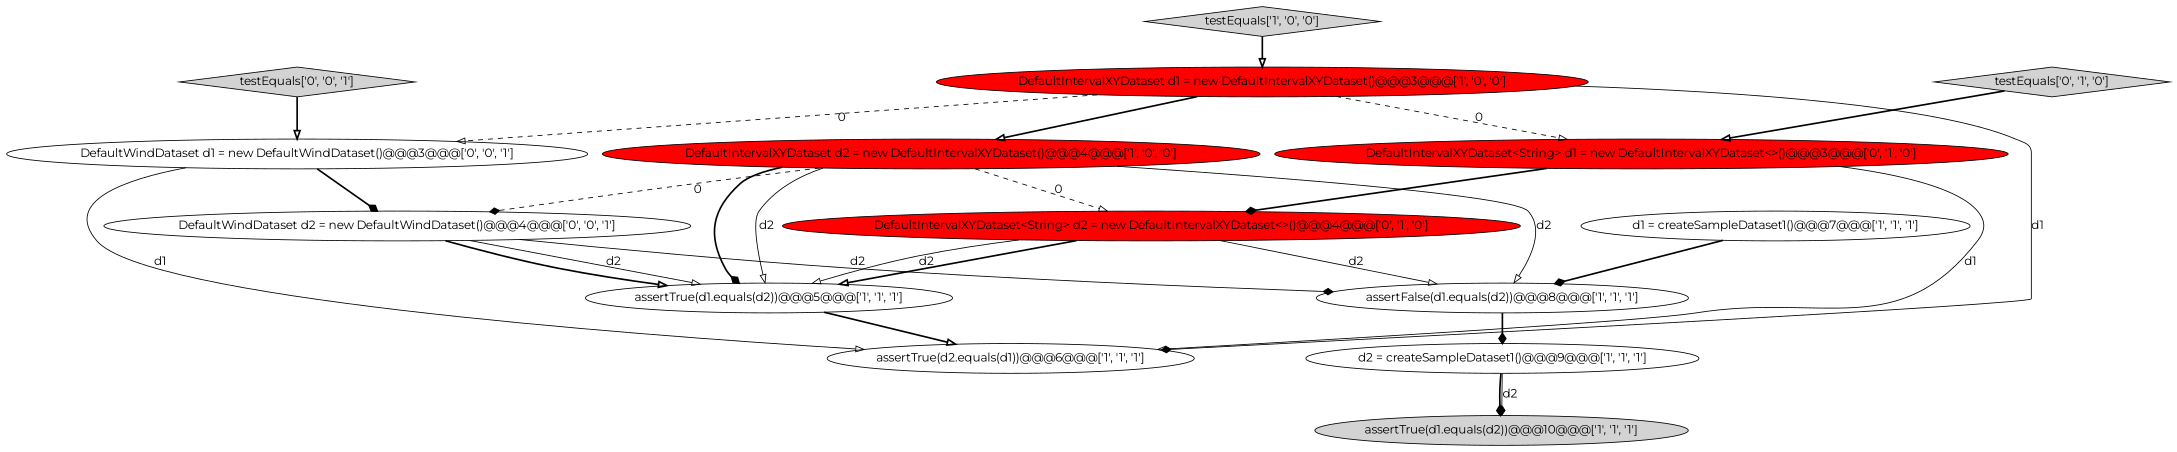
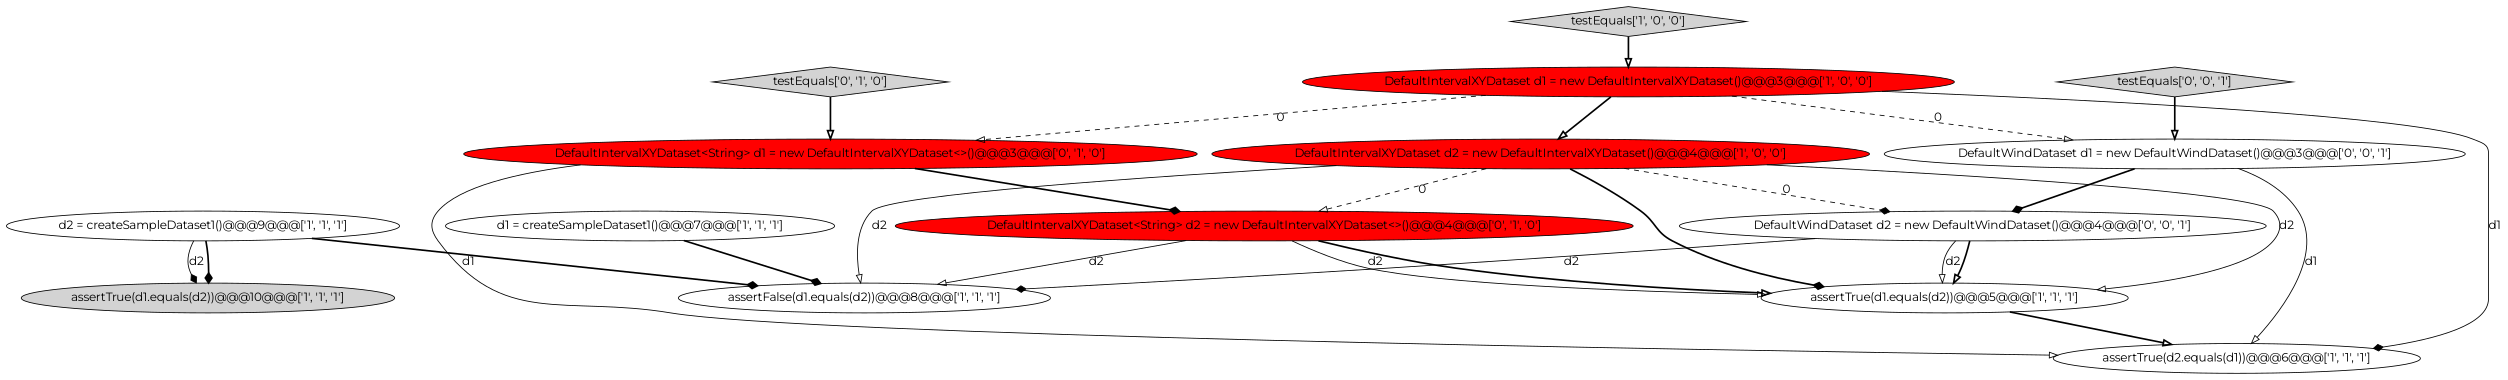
(1502, 323) -> (529, 262)
